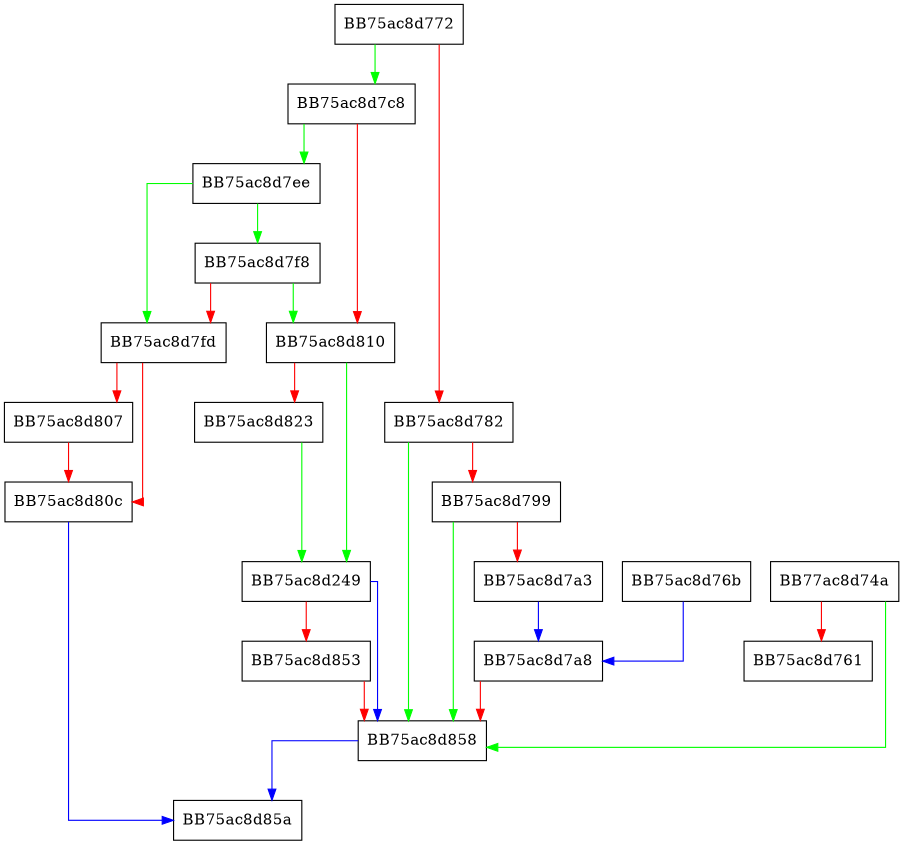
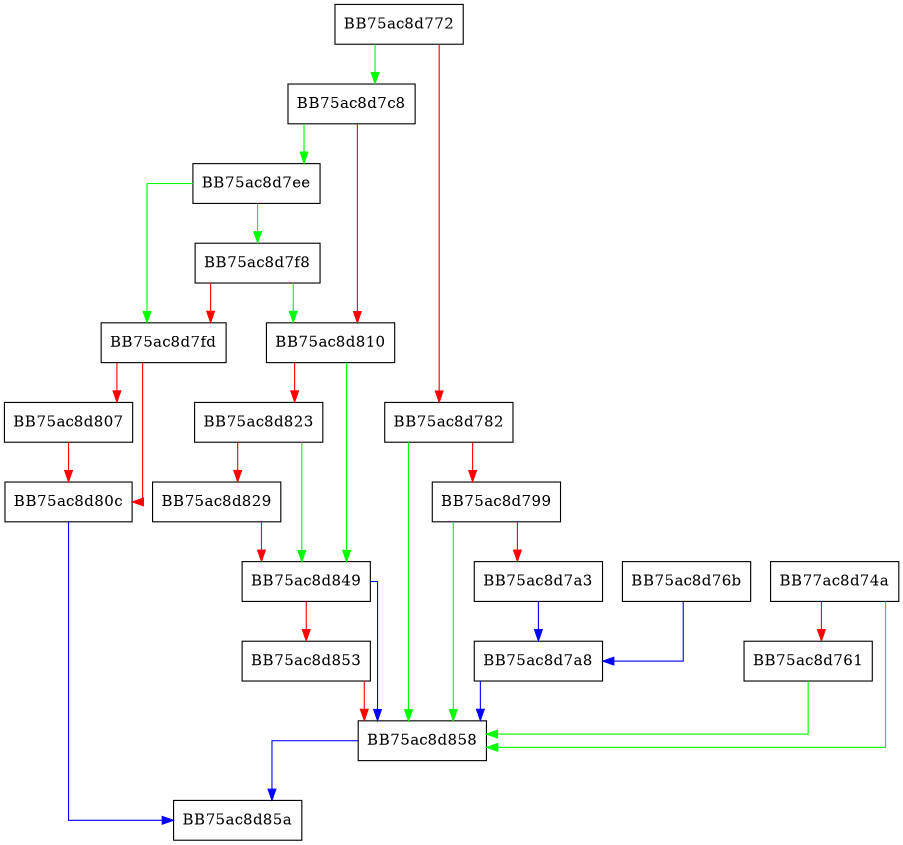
none -> (217, 502)
(306, 582) -> (306, 582)
(480, 695) -> (480, 695)
none -> (679, 734)
